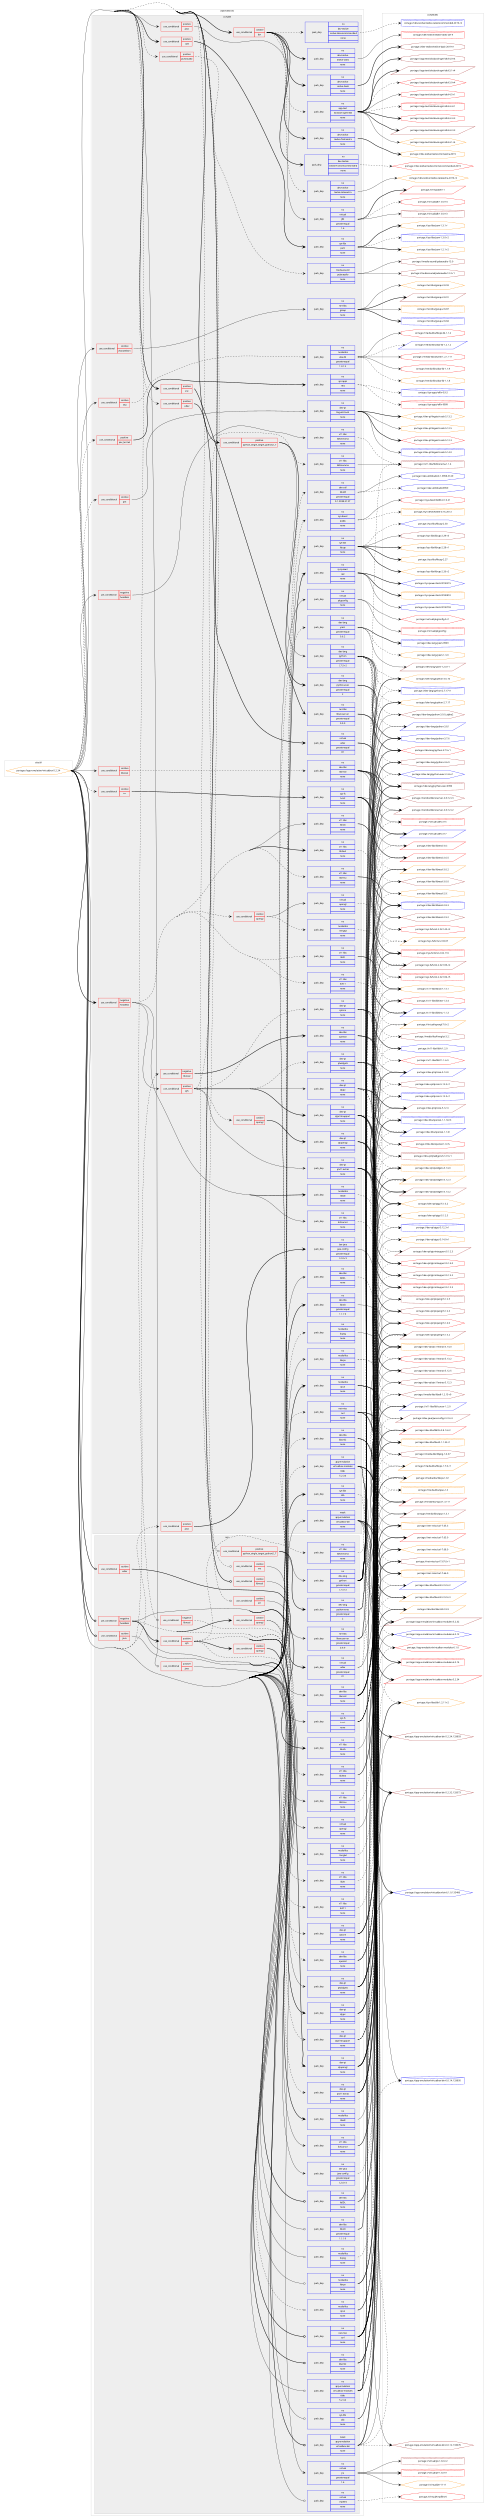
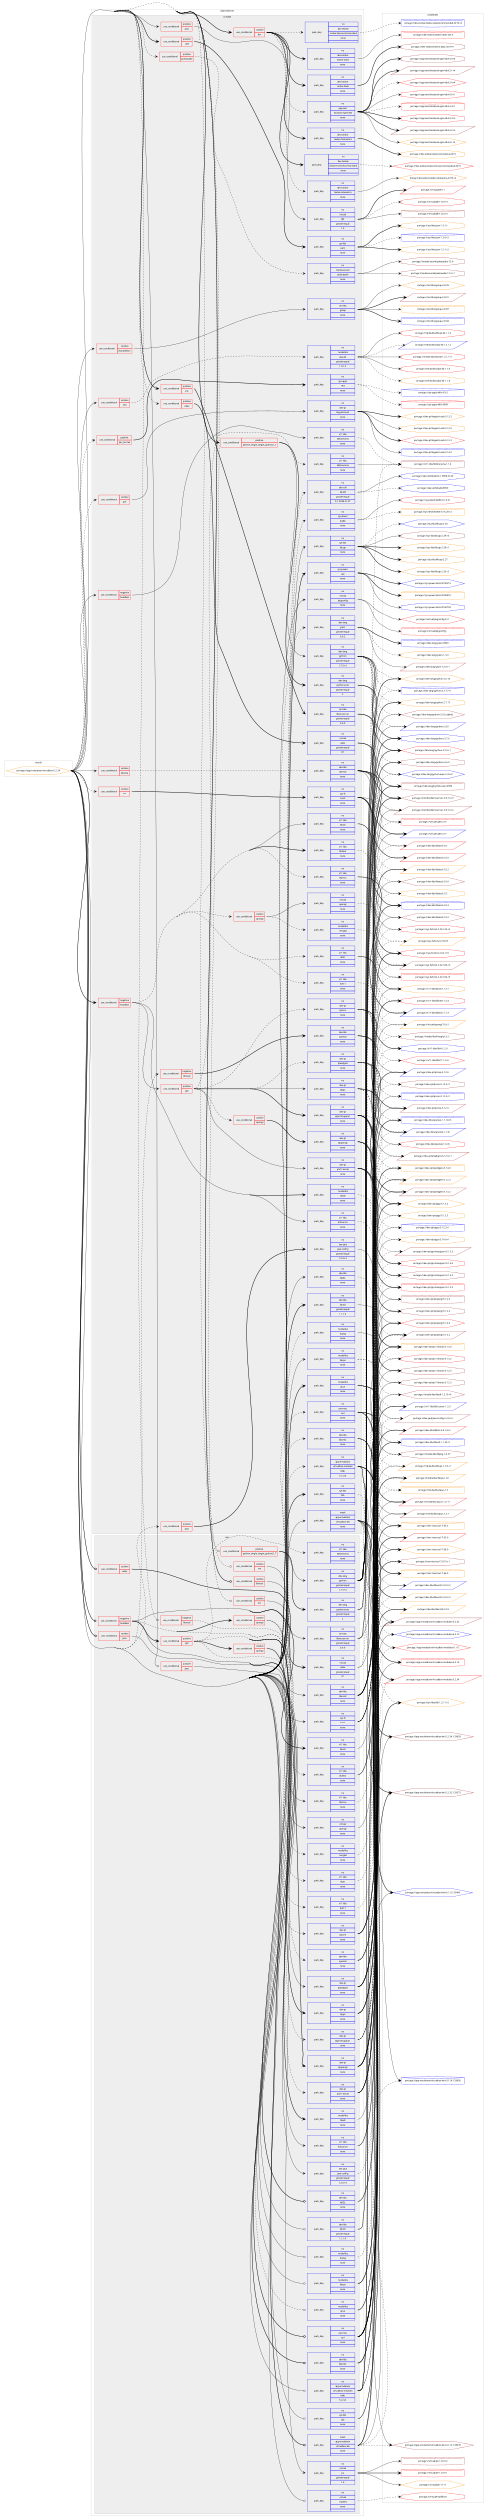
(433, 178) -> (433, 178)
(433, 953) -> (433, 953)
(433, 1156) -> (433, 1156)
(433, 1442) -> (433, 1442)
